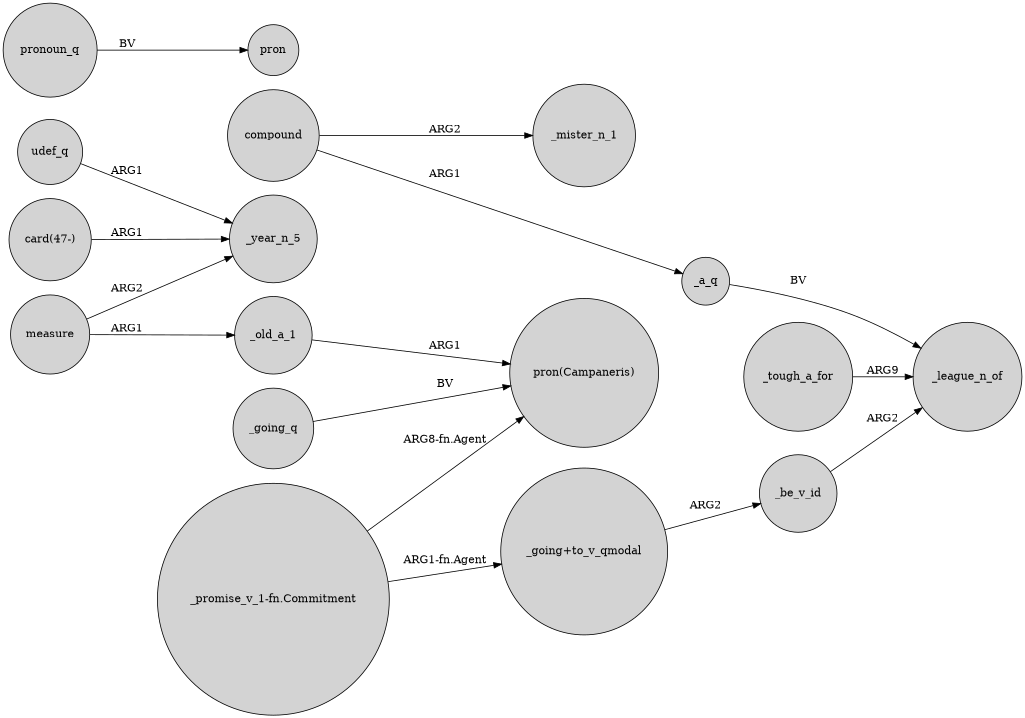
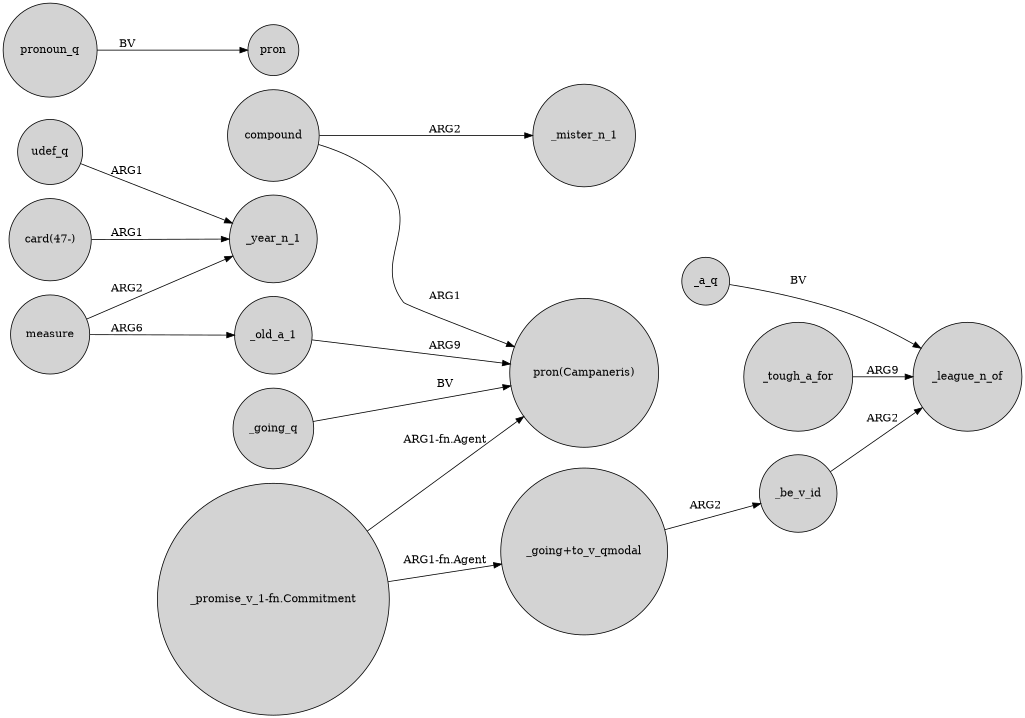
(496, 211) -> (393, 258)
(273, 239) -> (273, 239)
(127, 329) -> (127, 329)
(445, 346) -> (445, 346)
(445, 440) -> (445, 440)
